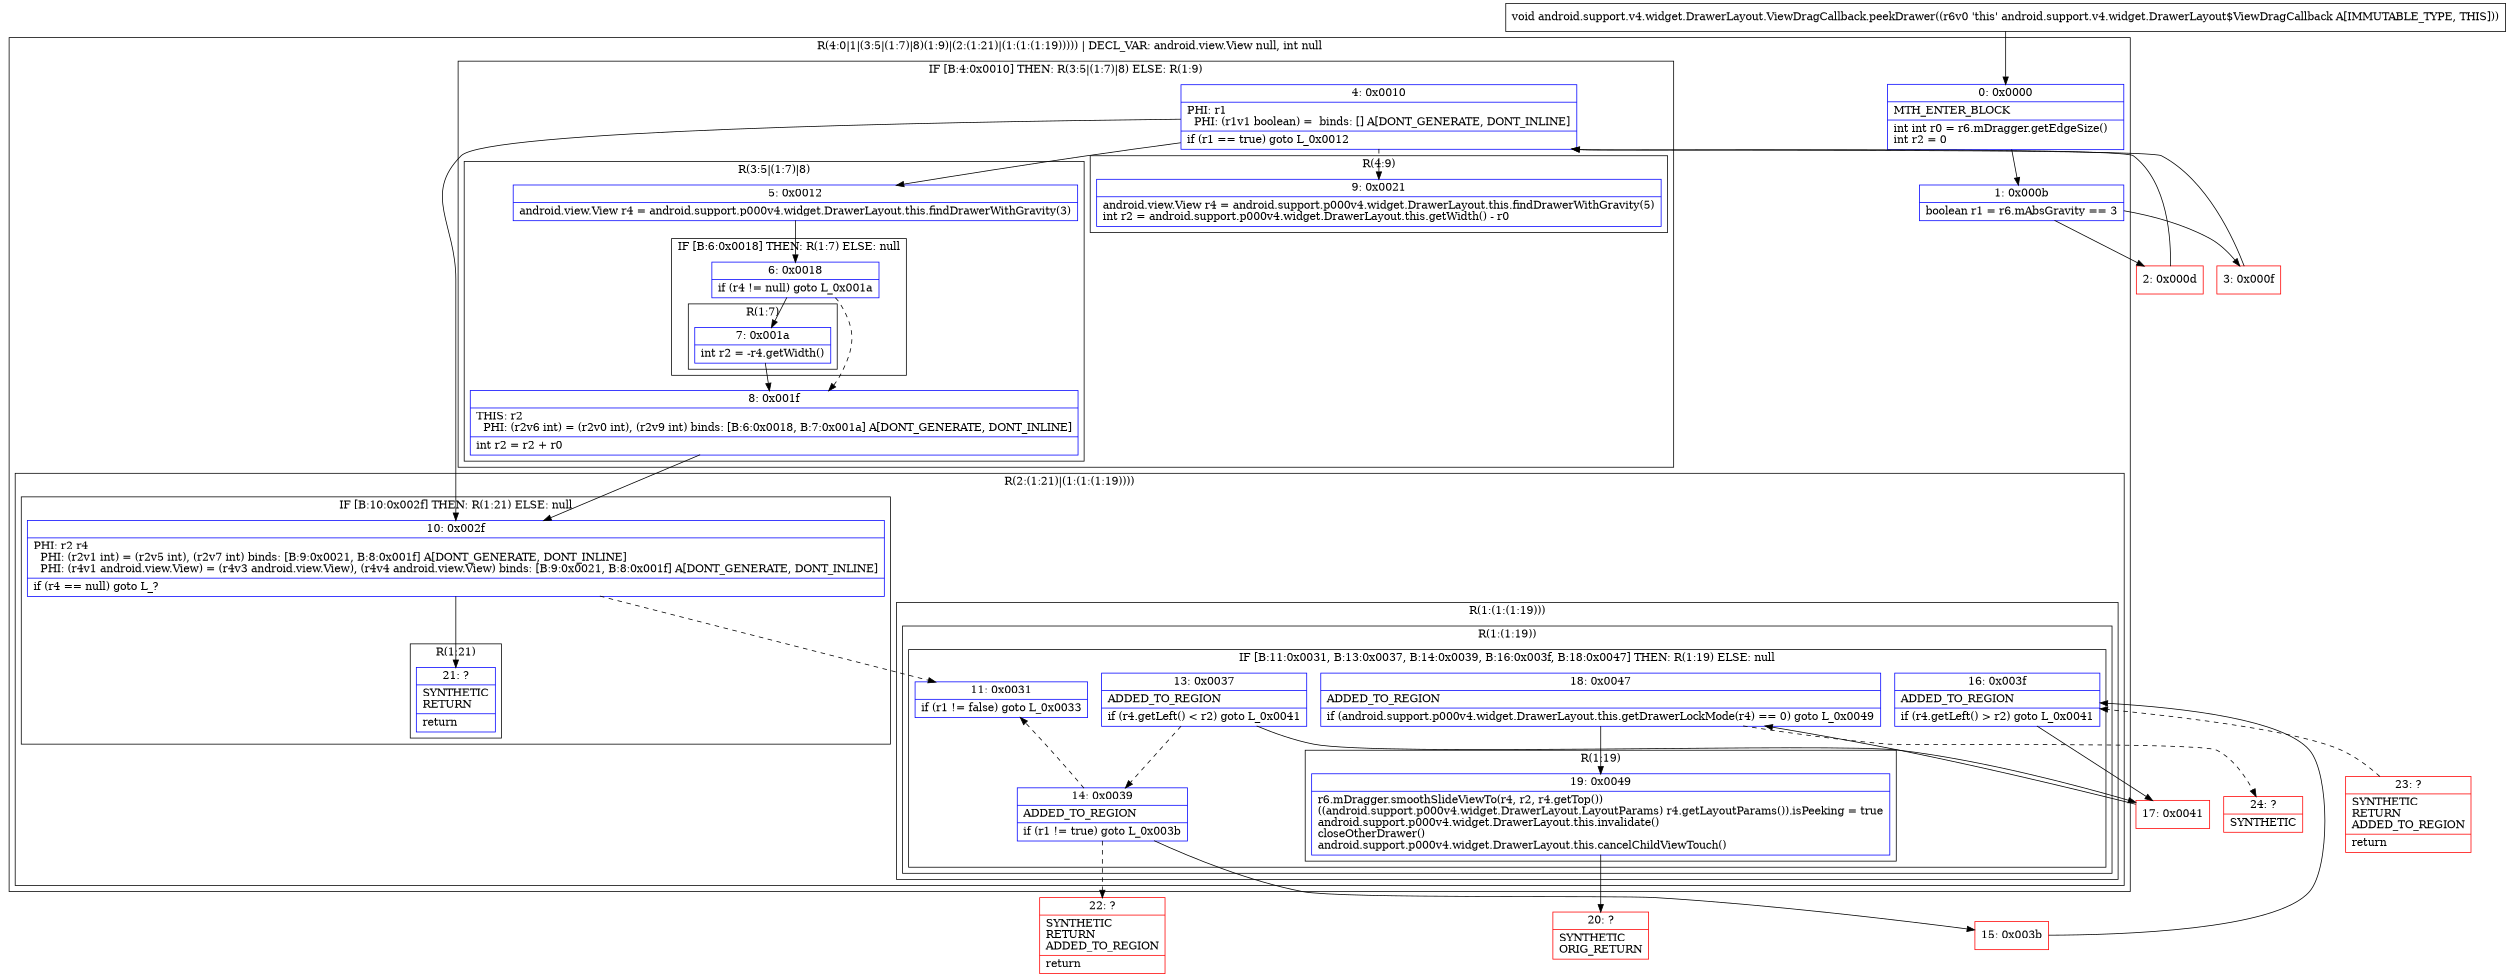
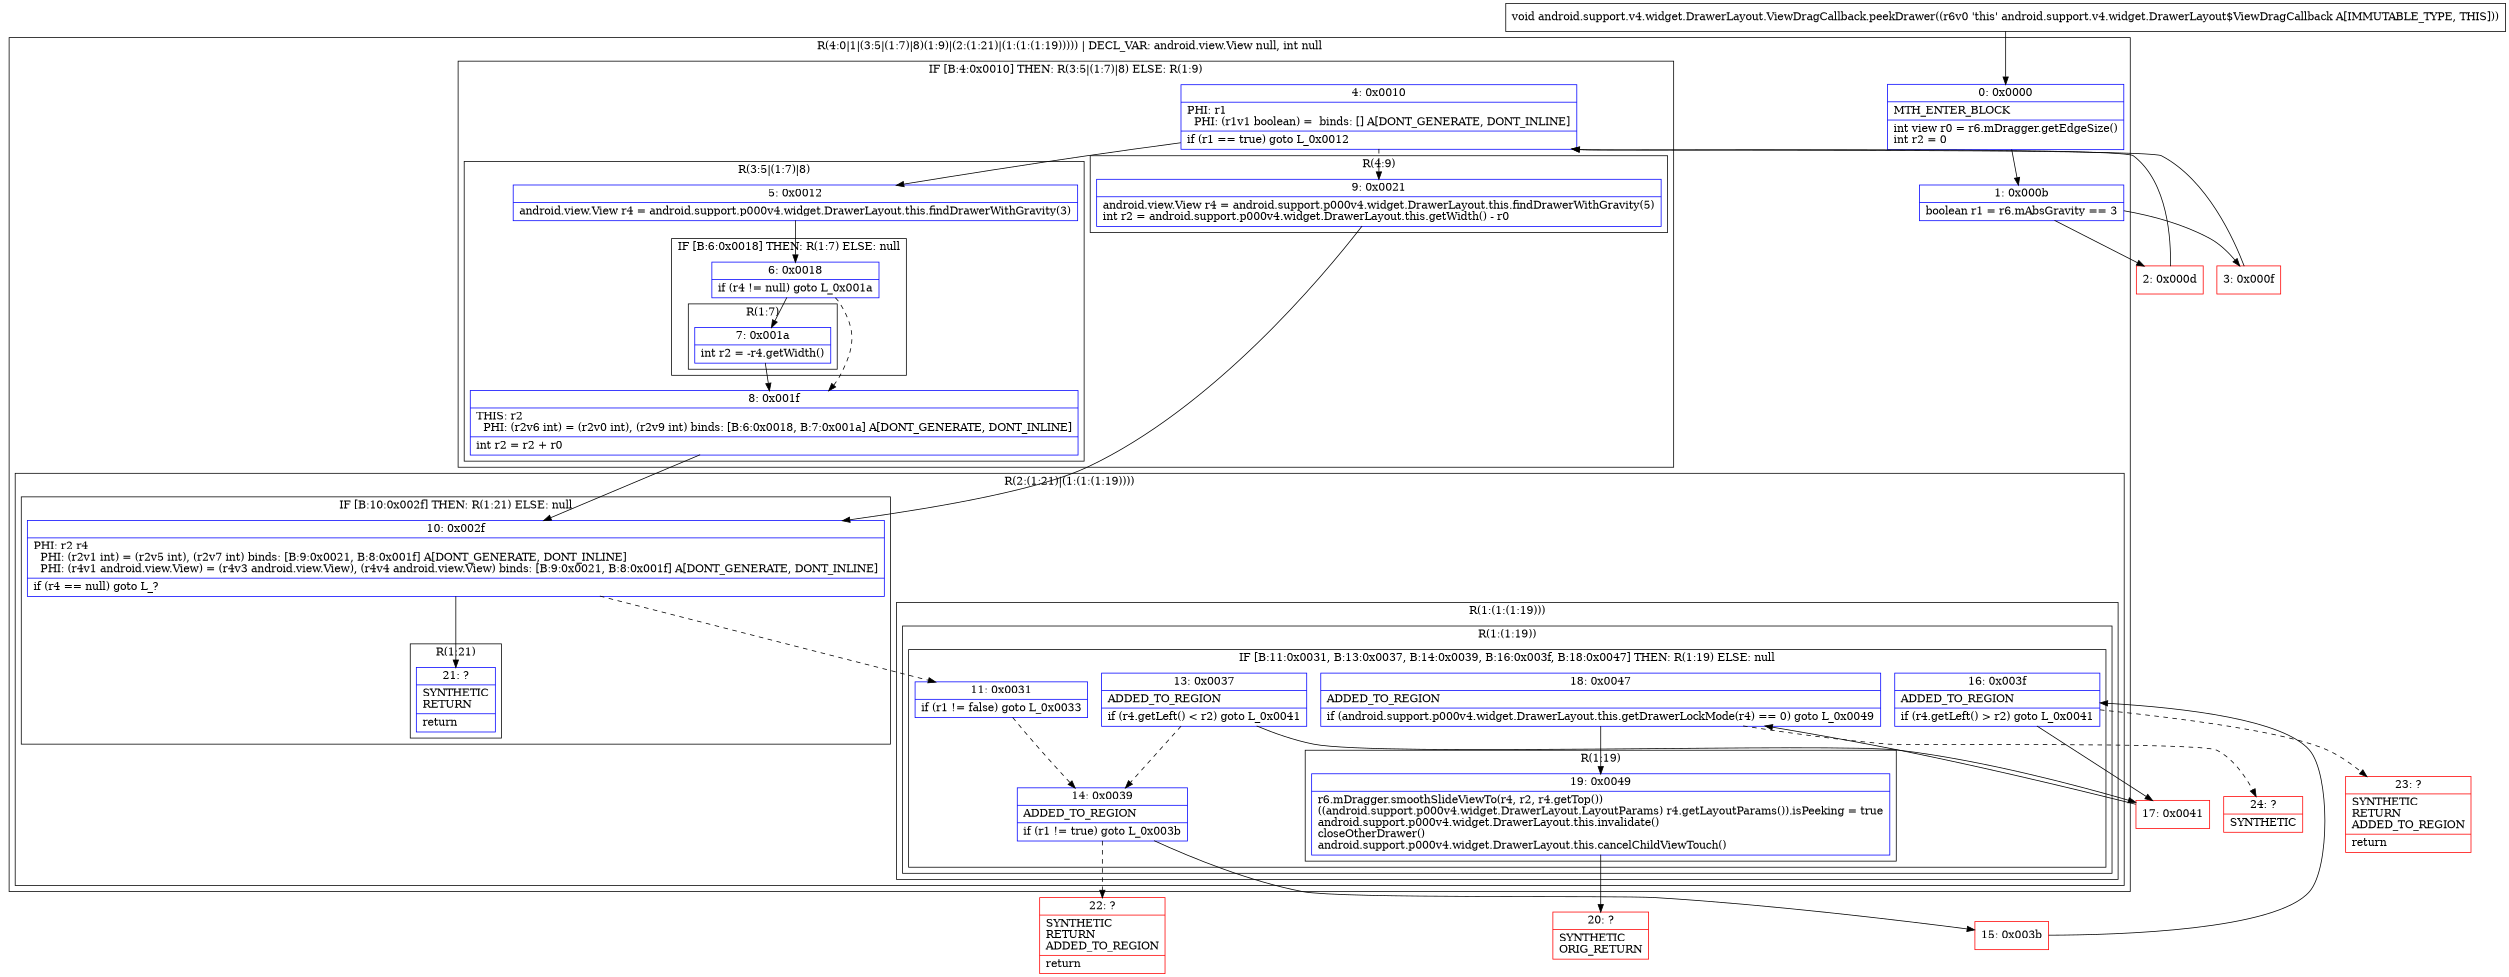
(2001, 129) -> (2006, 129)
(638, 134) -> (1142, 436)
(2249, 727) -> (2235, 727)
(1055, 755) -> (1041, 750)
